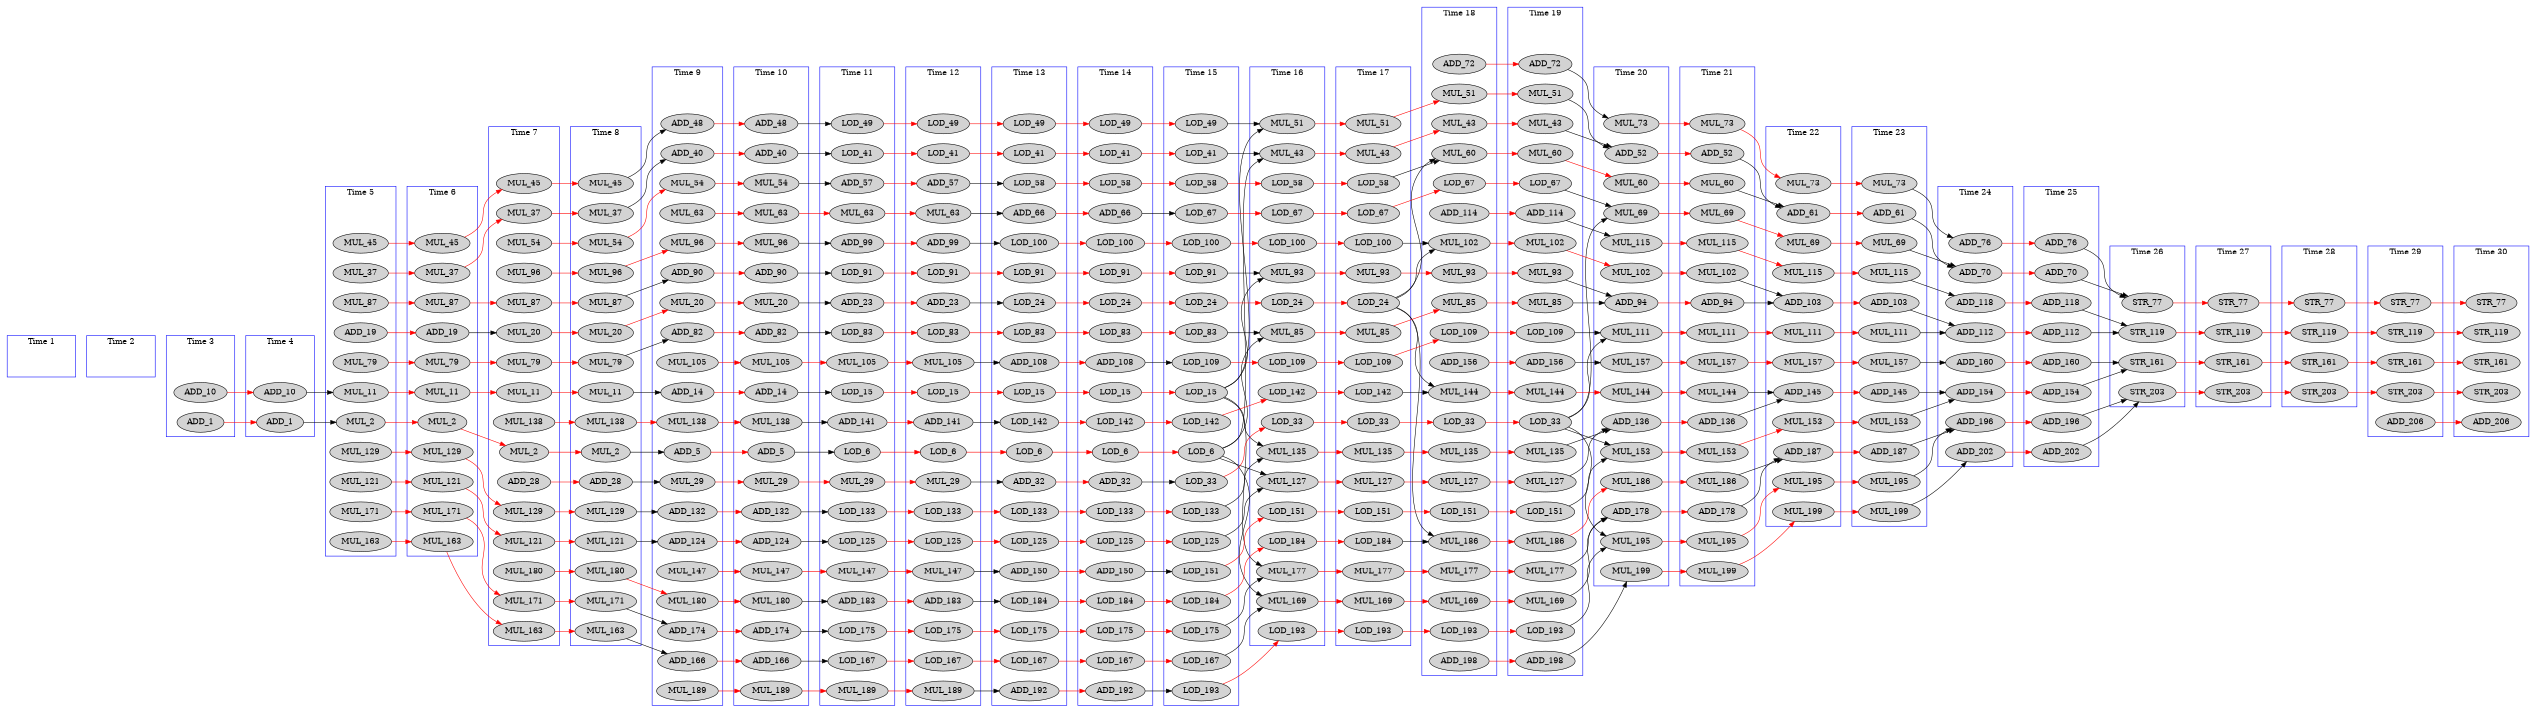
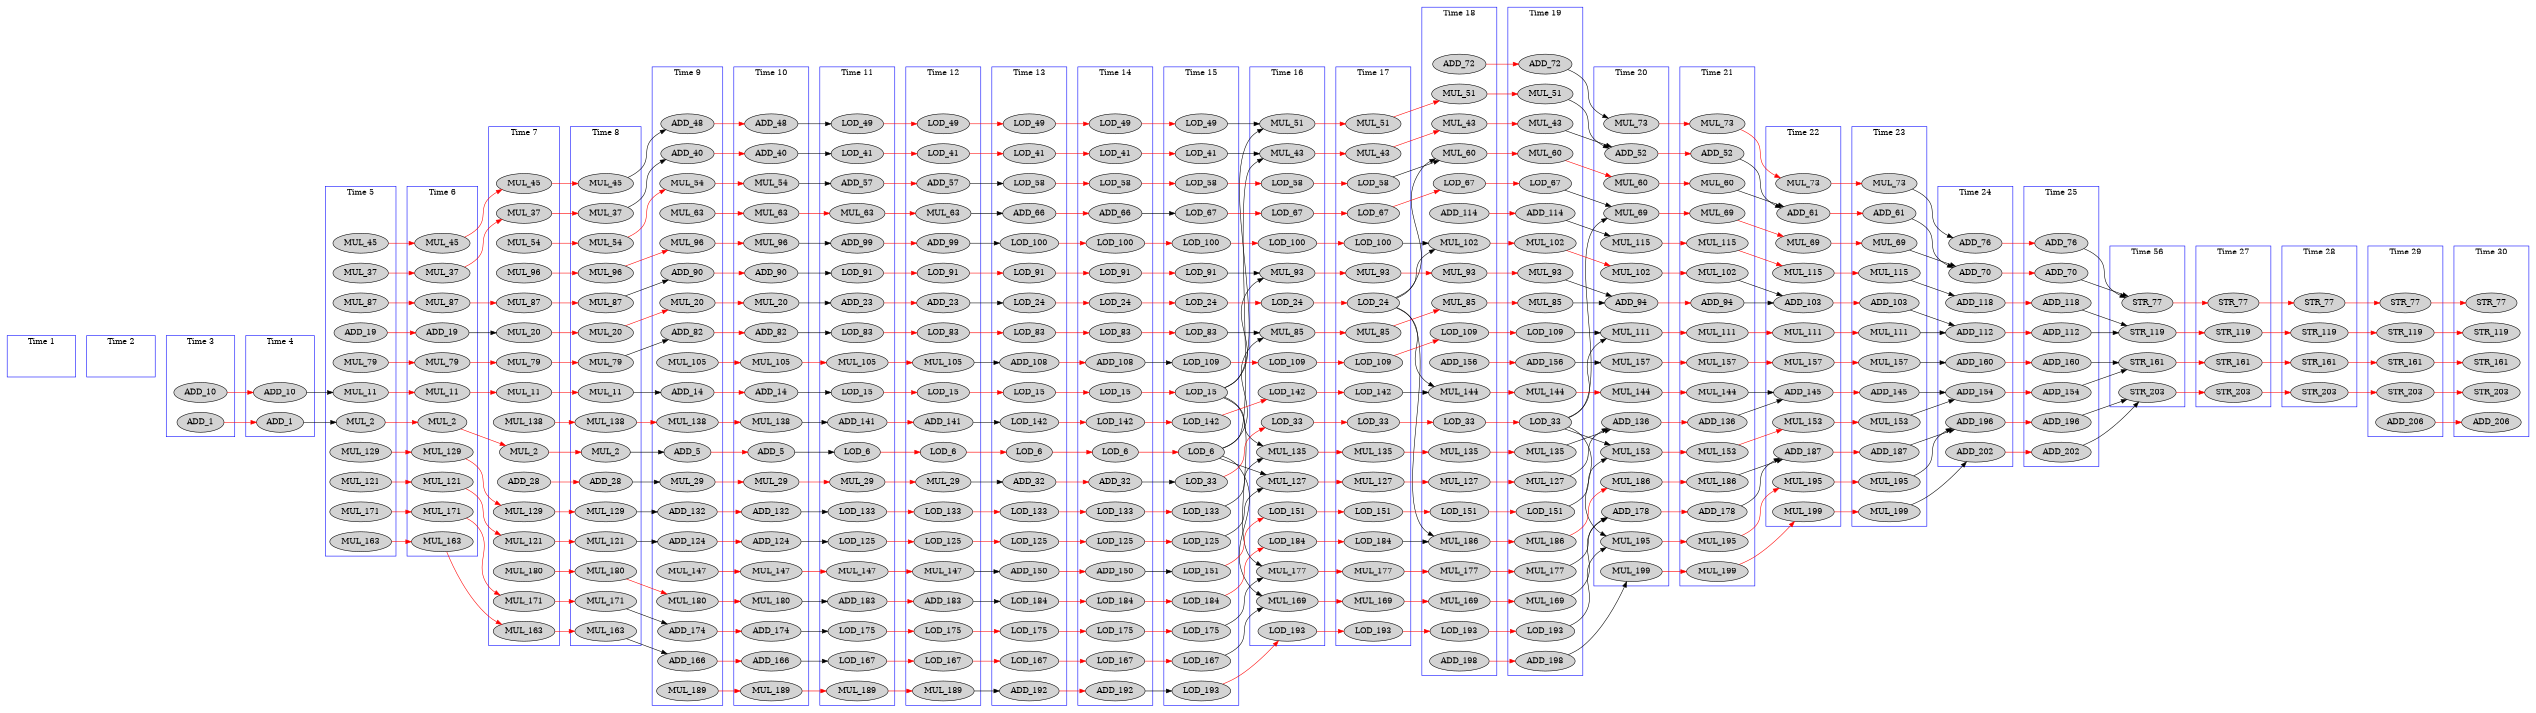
(2147, 252) -> (2147, 252)
